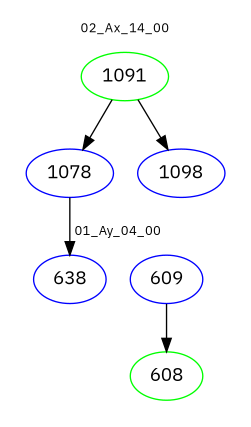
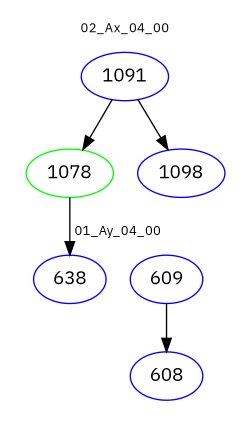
(126, 29) -> (126, 29)
(125, 77) -> (125, 77)
(70, 173) -> (70, 173)
(167, 376) -> (167, 376)
